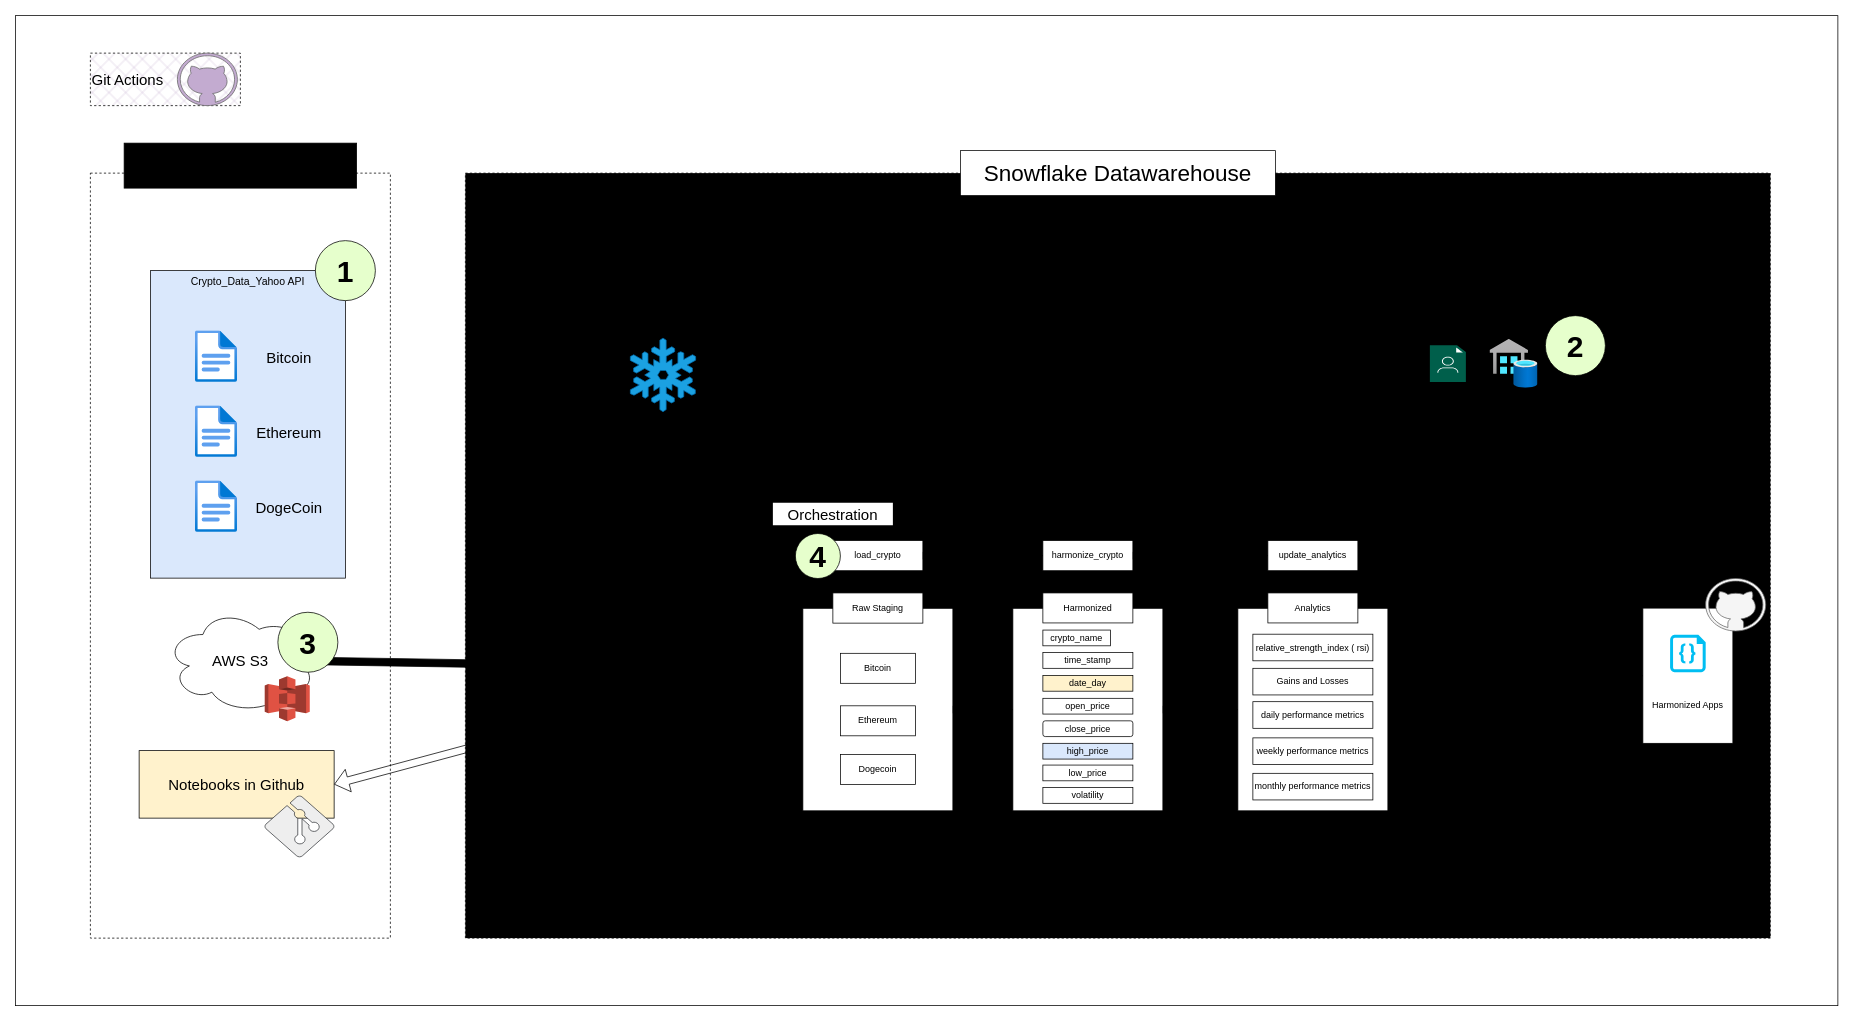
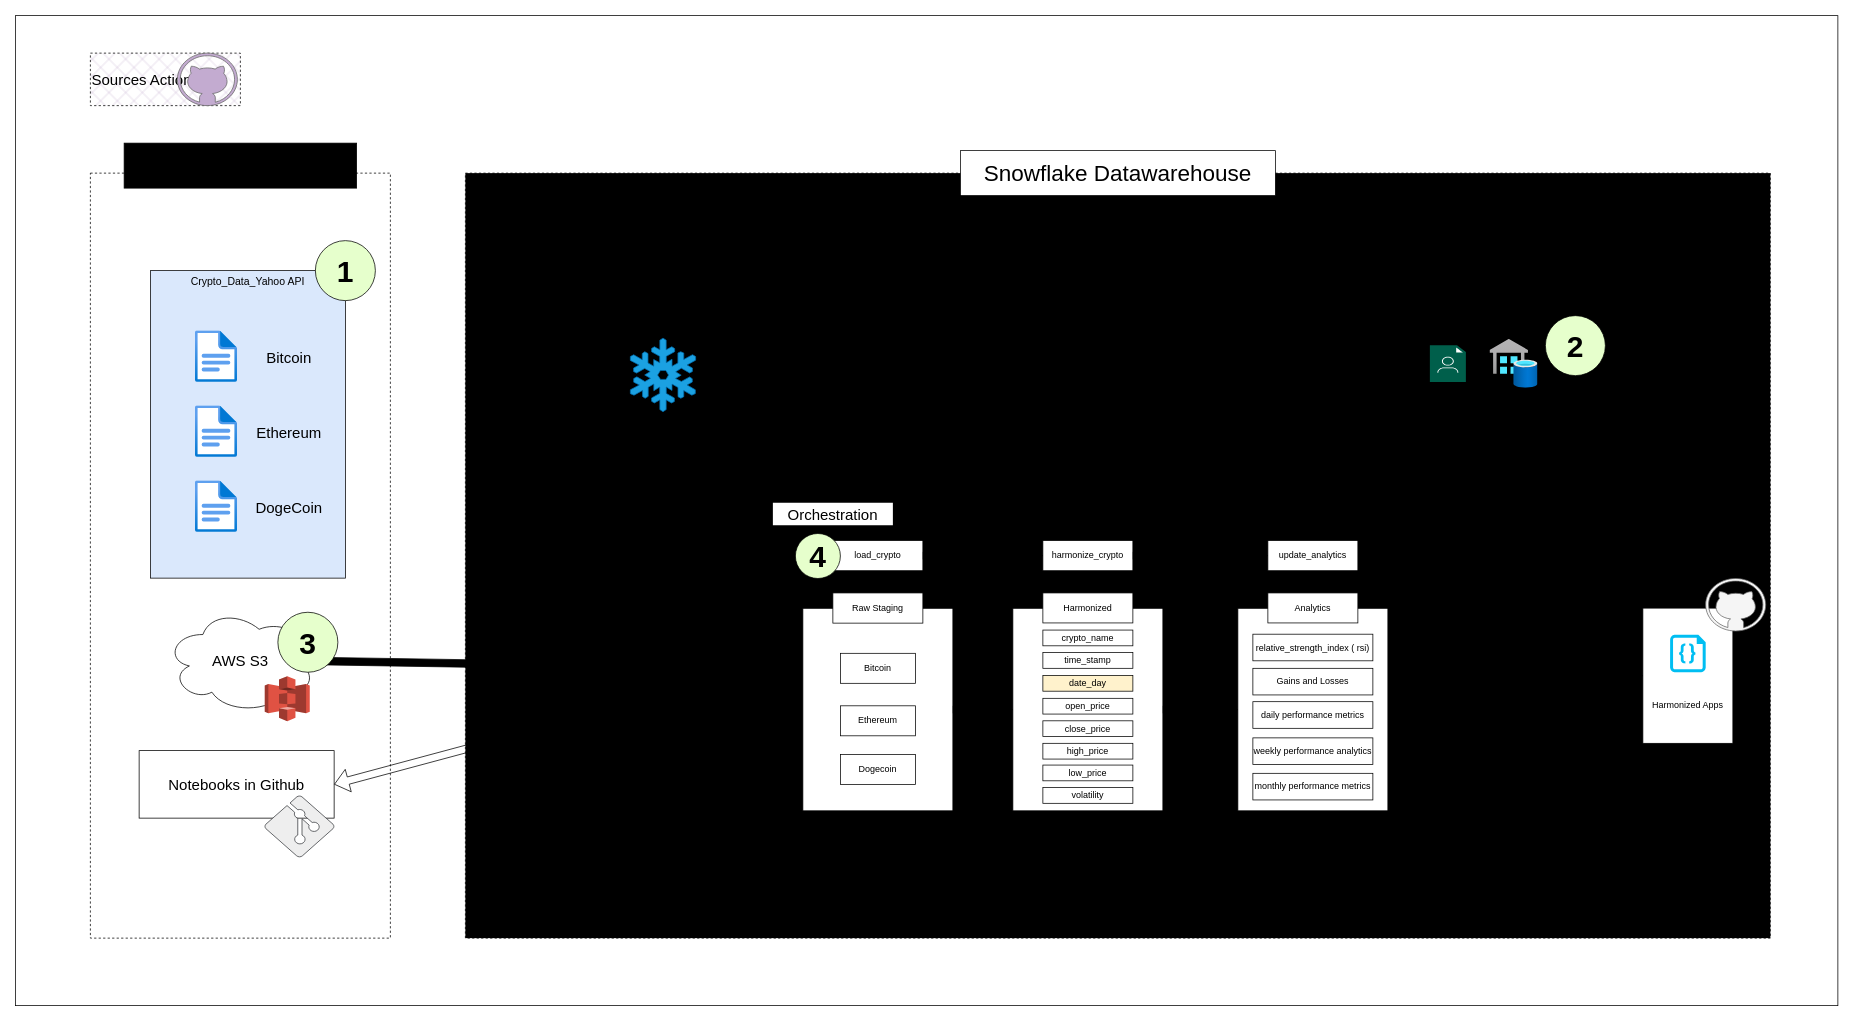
(116, 79) -> (127, 79)
(1077, 638) -> (1088, 638)
(1088, 728) -> (1088, 728)
(1088, 751) -> (1088, 751)
(1313, 751) -> (1313, 751)
(237, 784) -> (237, 784)
